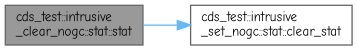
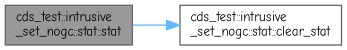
(74, 25) -> (69, 25)
